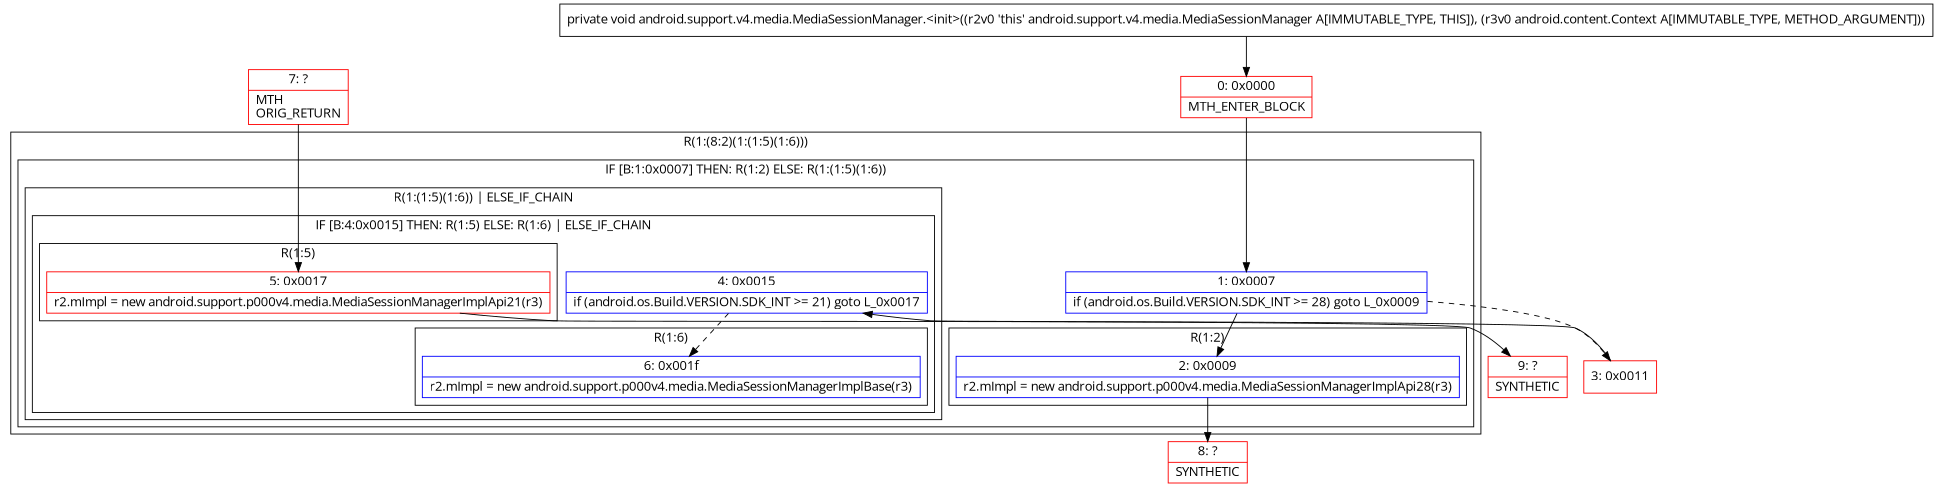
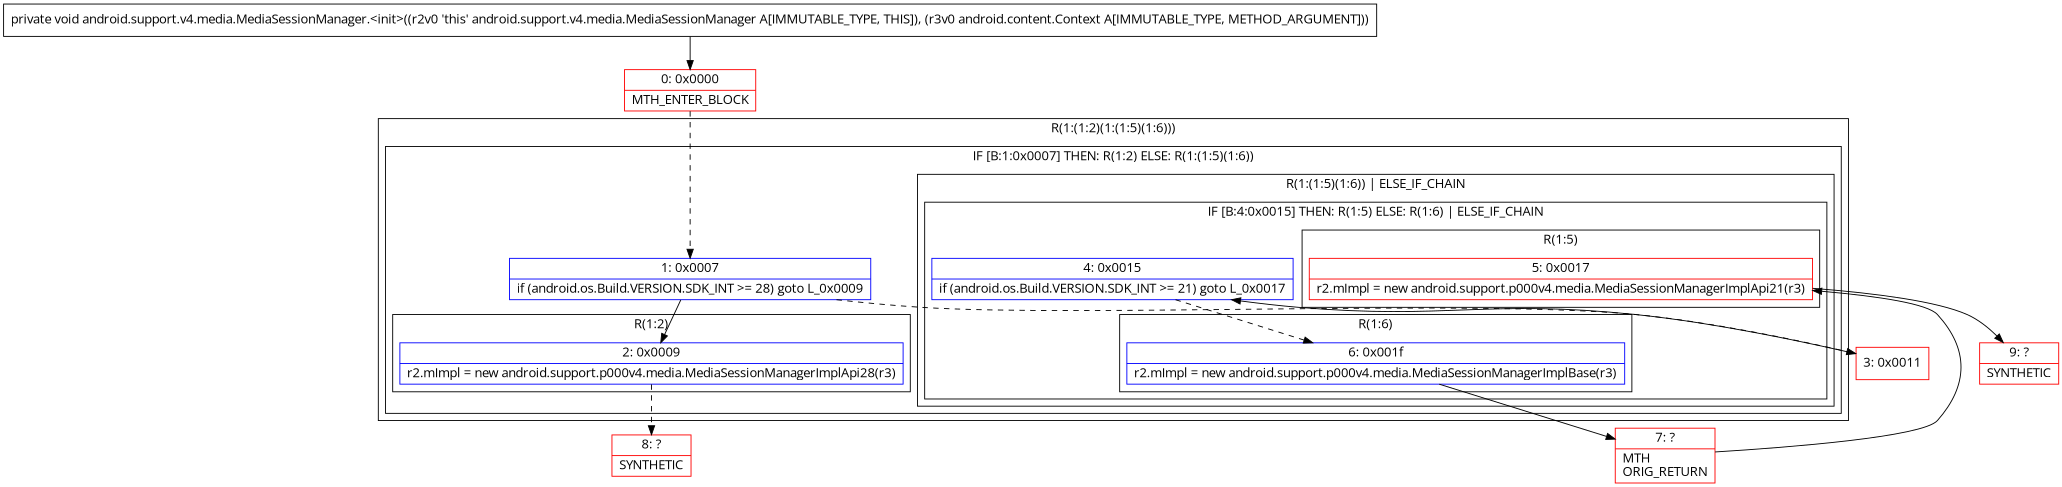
(746, 142) -> (1113, 129)
(1246, 190) -> (690, 180)
none -> (1523, 410)
(1208, 415) -> (651, 405)
